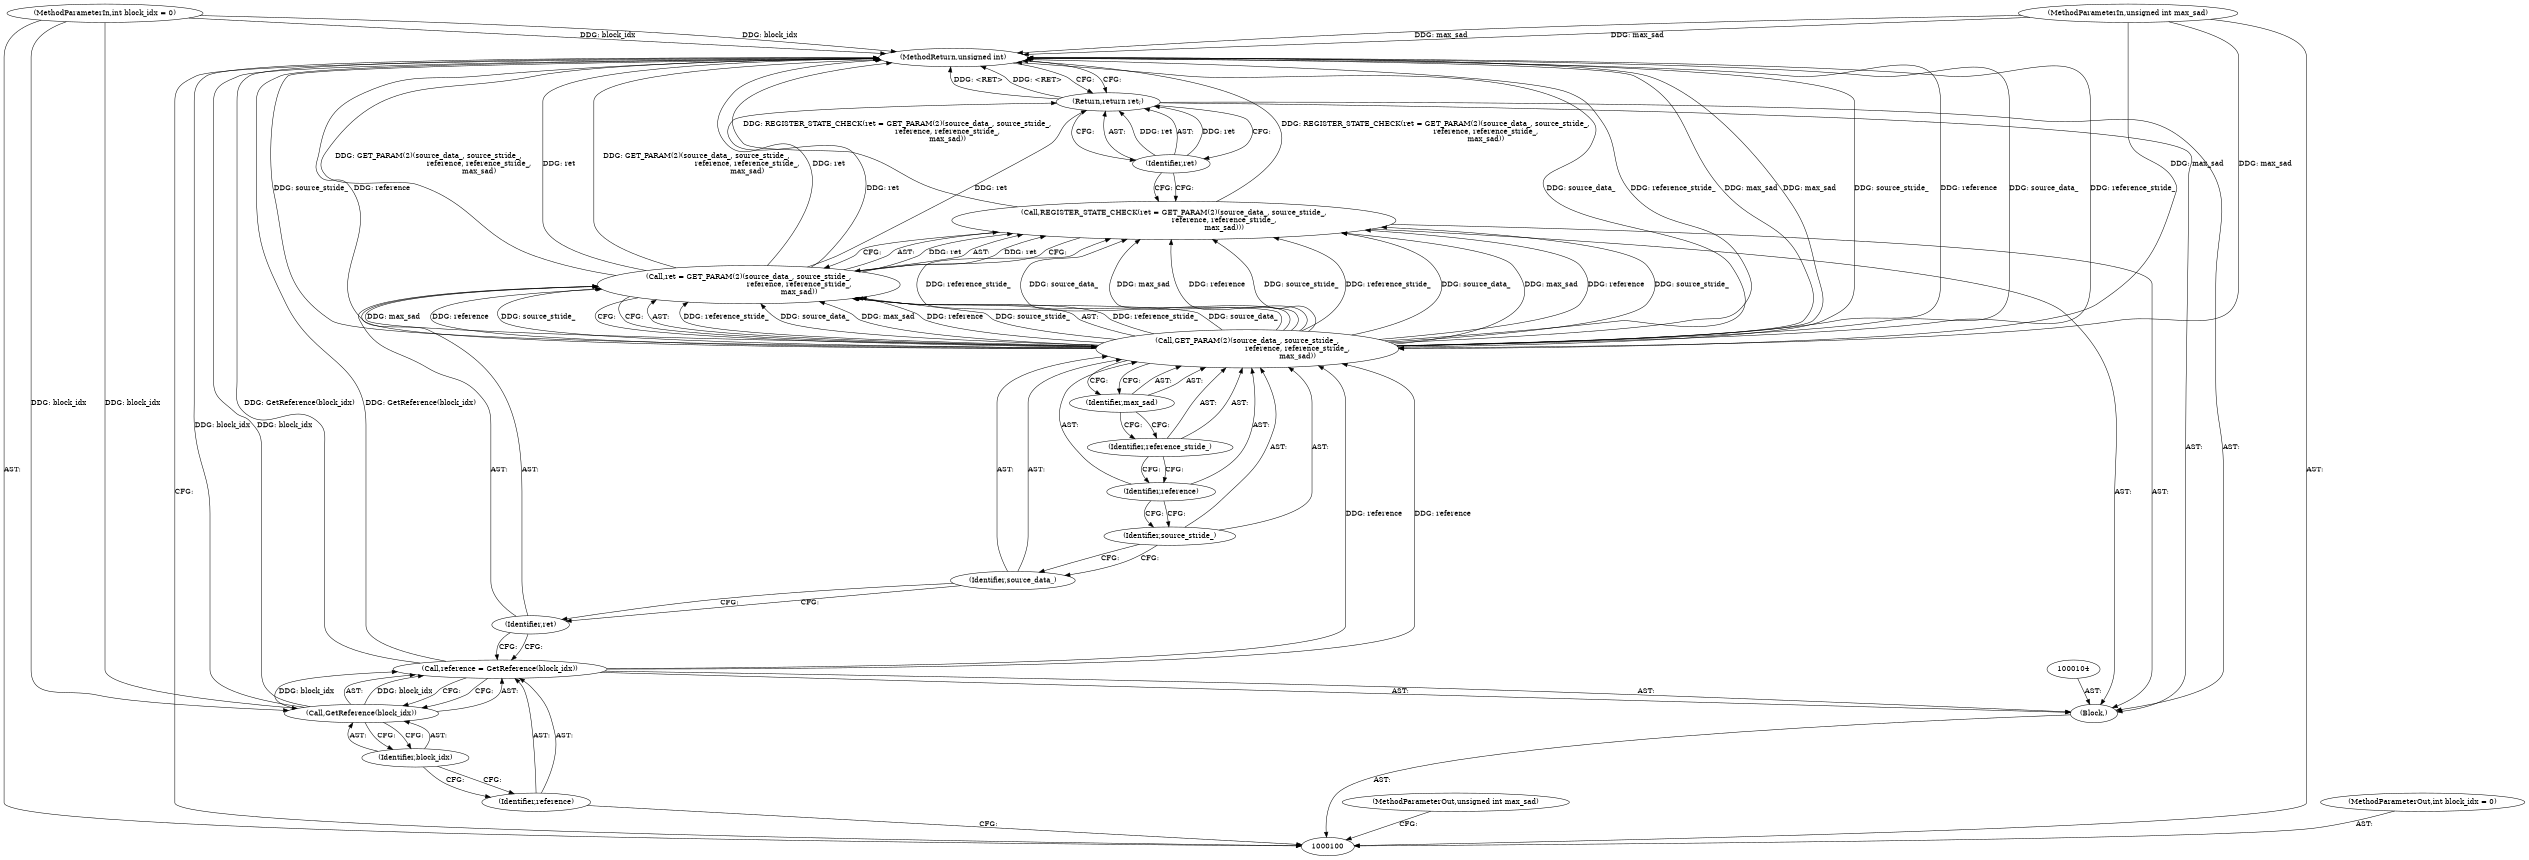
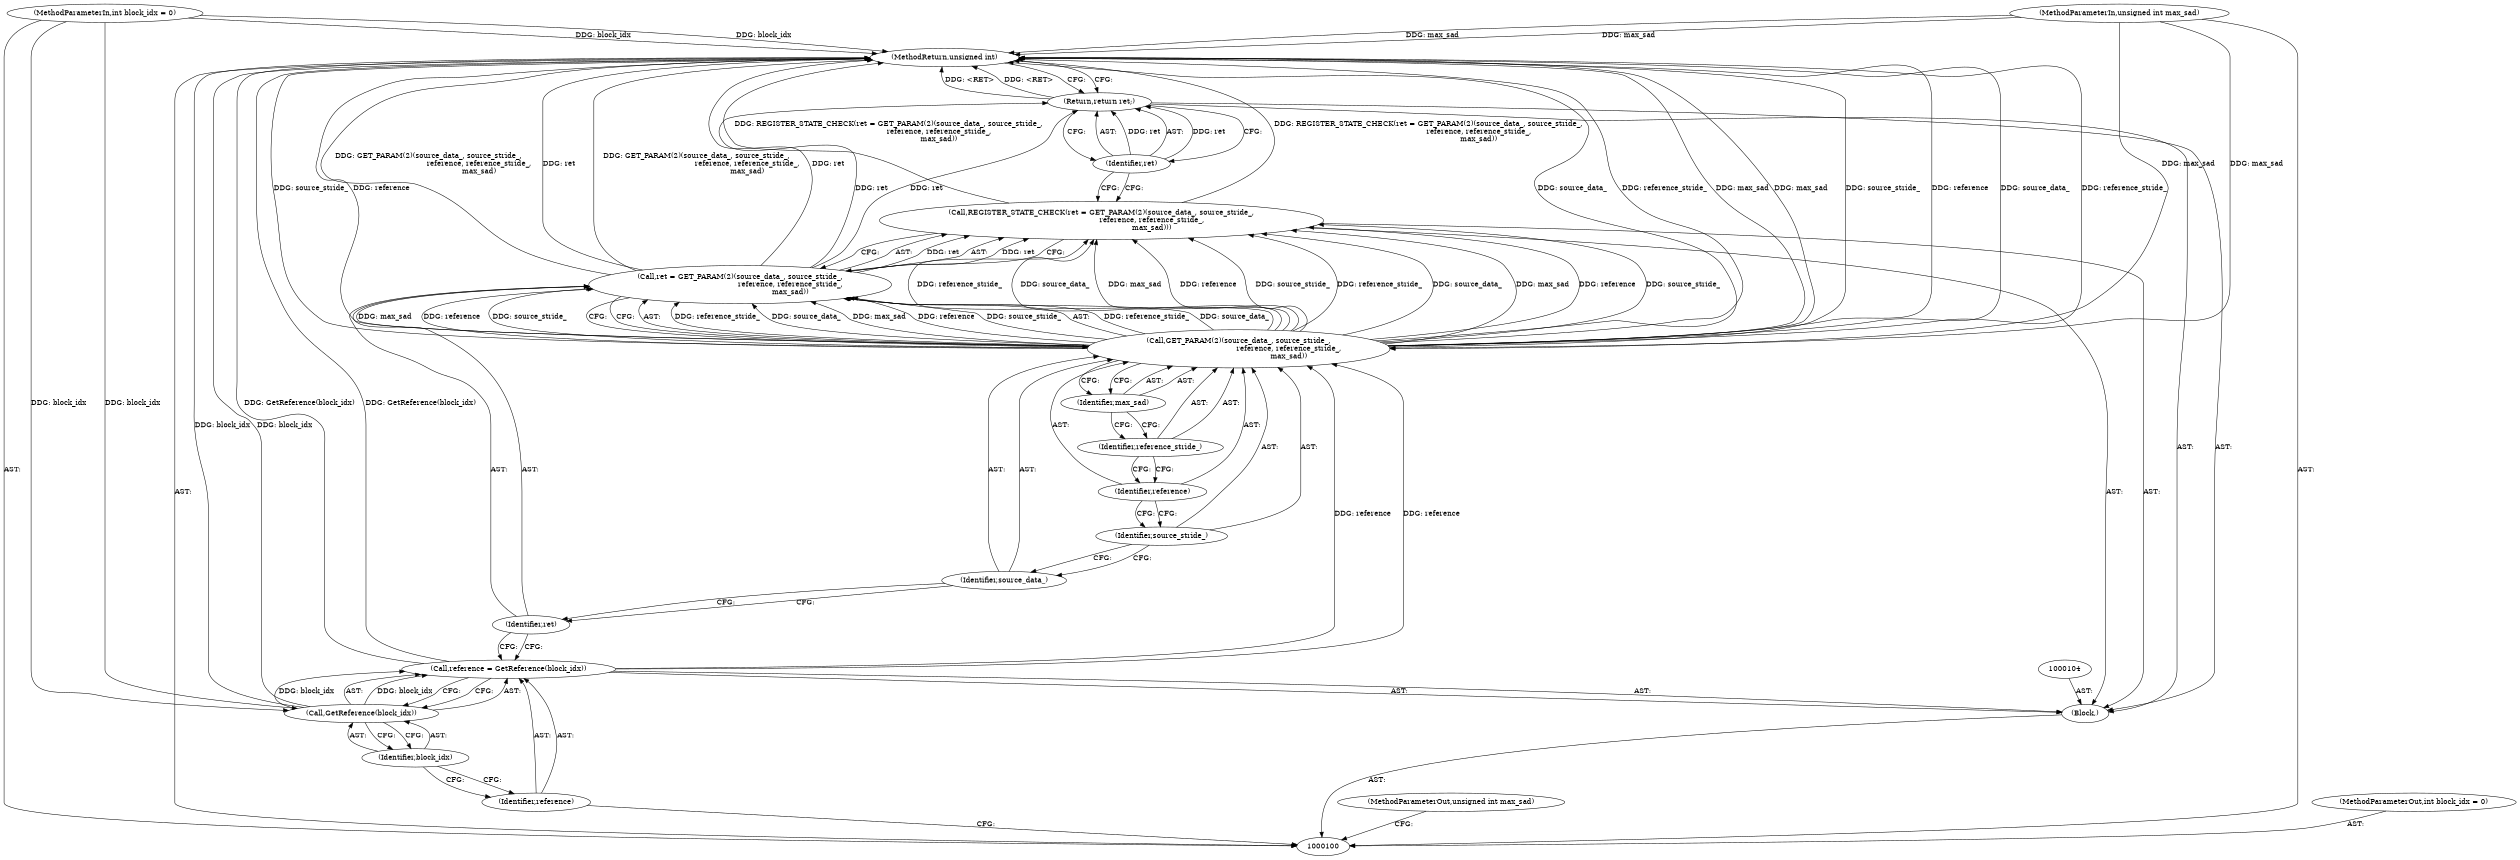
(185, 492) -> (185, 492)
